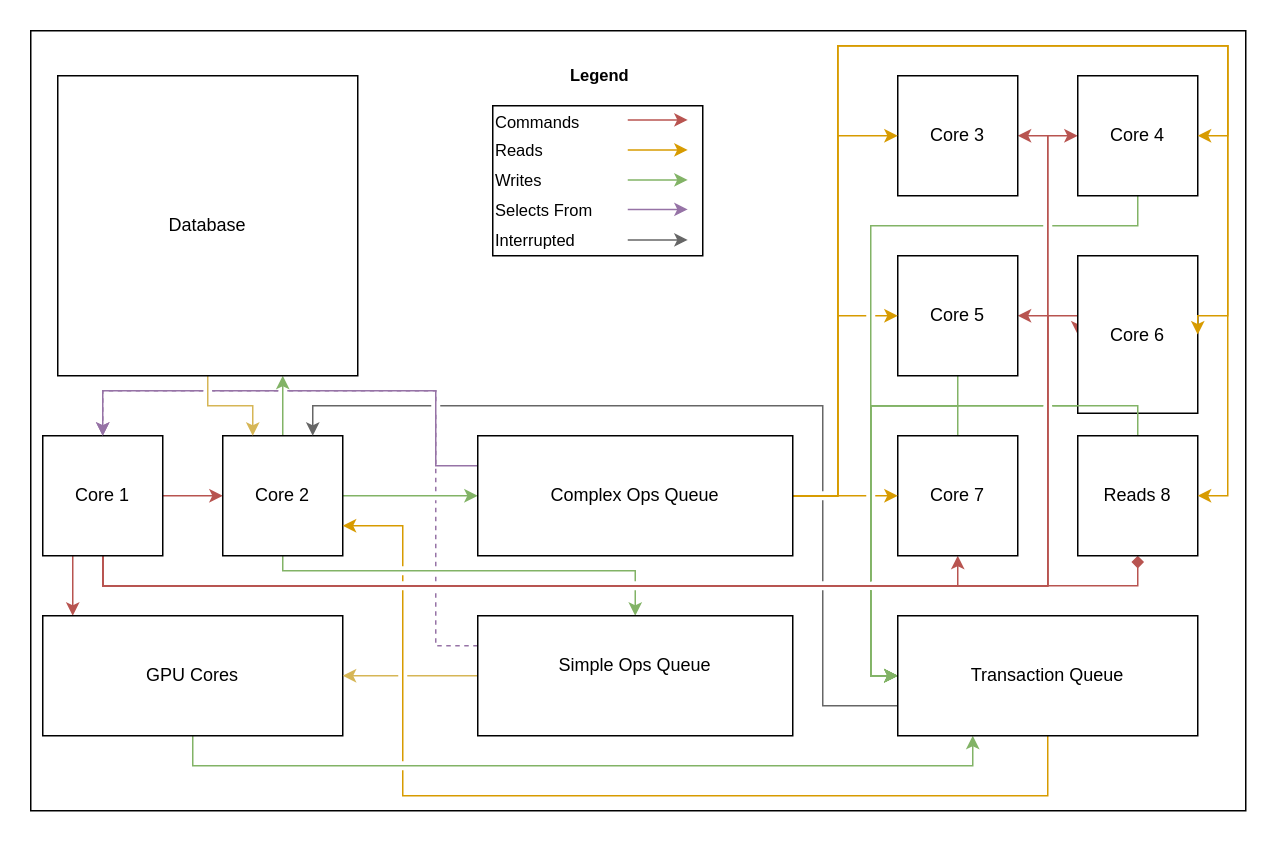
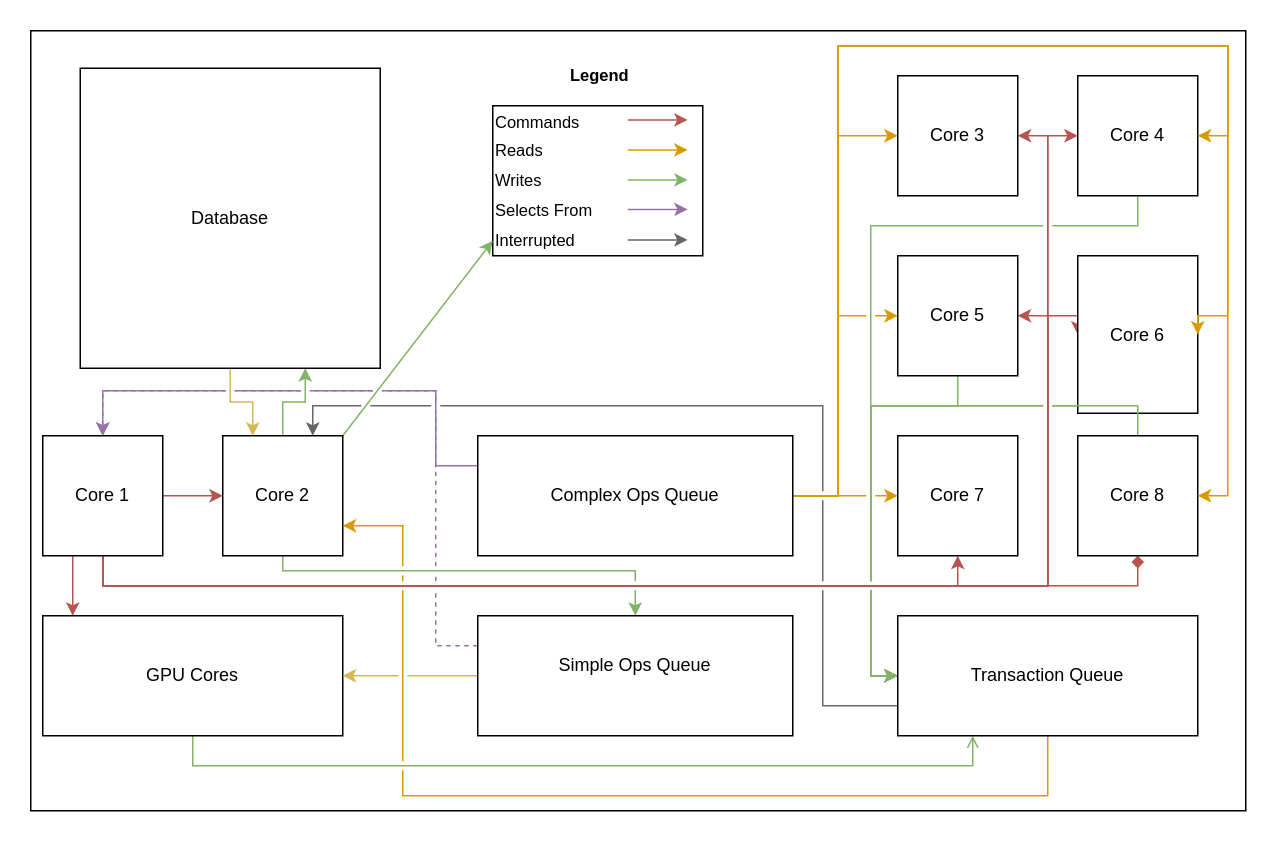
(208, 226) -> (230, 218)
(958, 422) -> none
(405, 496) -> (415, 342)
(1138, 496) -> (1138, 496)
(973, 747) -> (973, 744)
